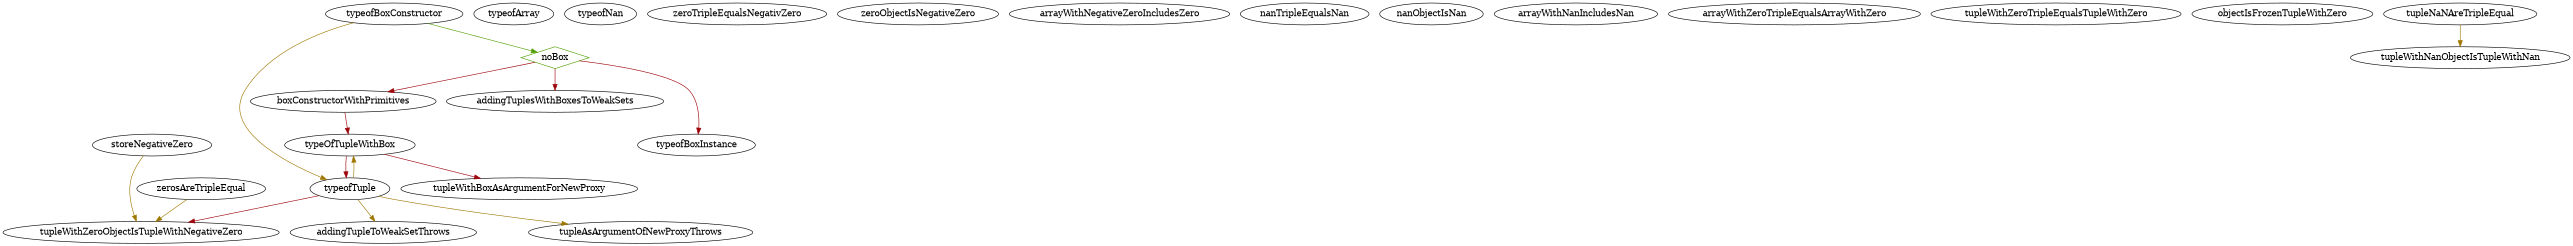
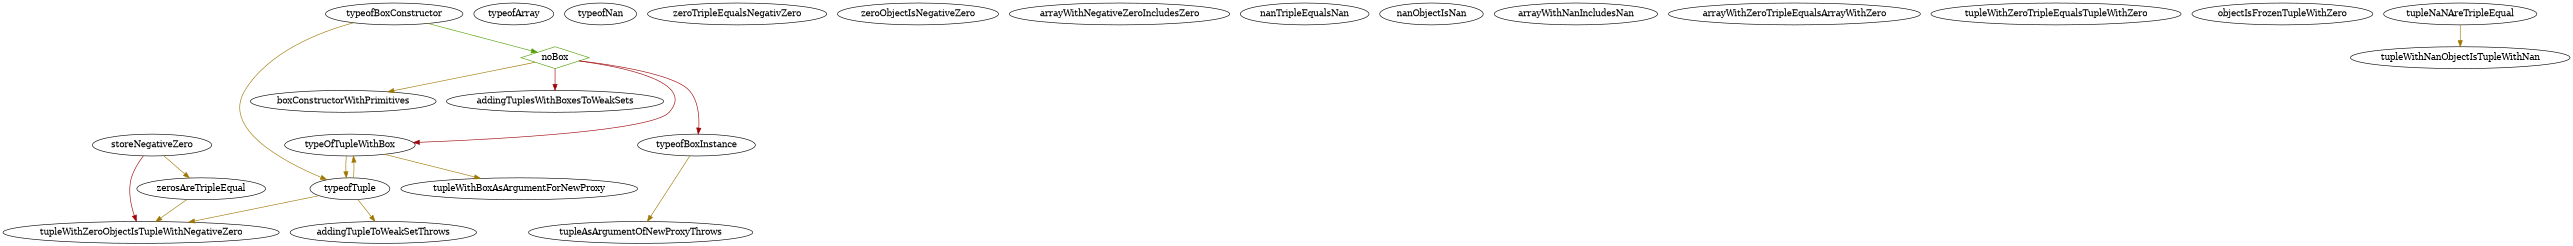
(465, 76) -> (465, 76)
(346, 120) -> (607, 129)
(346, 164) -> (346, 164)
none -> (174, 165)
(429, 166) -> (429, 166)
(130, 184) -> (130, 184)
(257, 208) -> (257, 208)
(470, 212) -> (670, 186)
